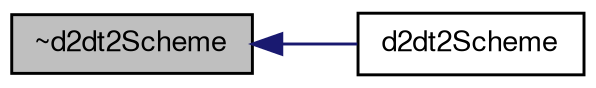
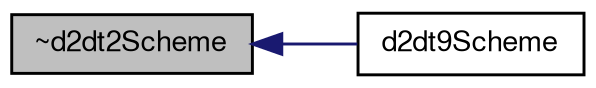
(471, 44) -> (471, 44)
